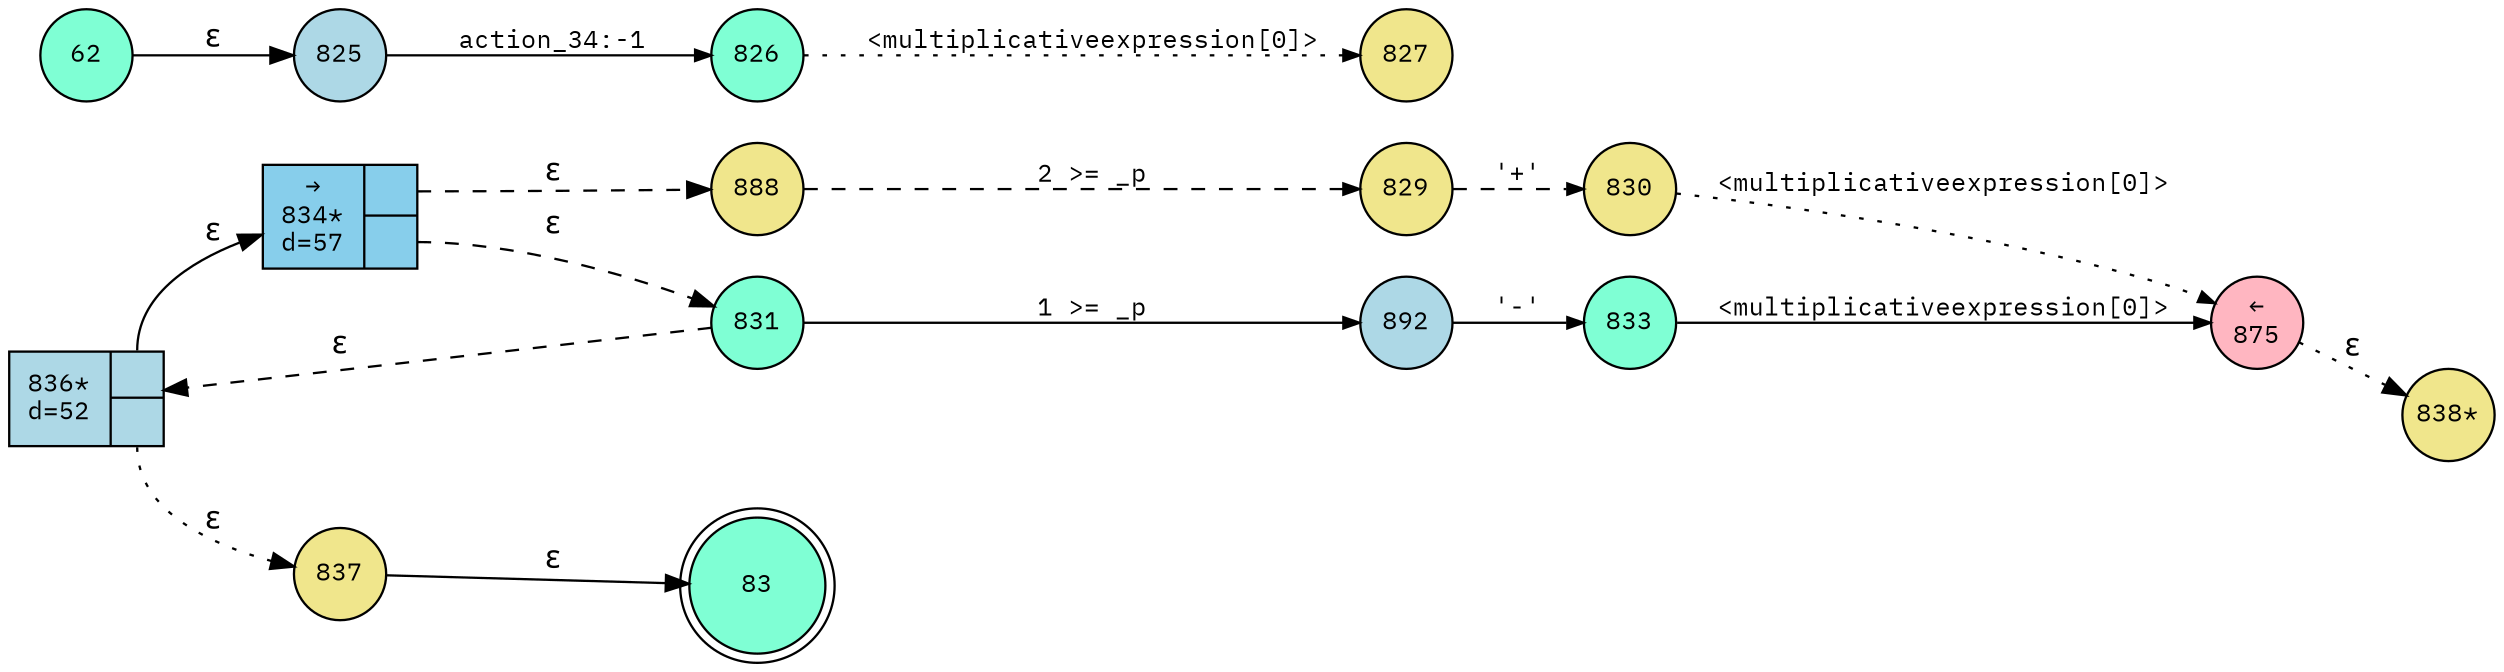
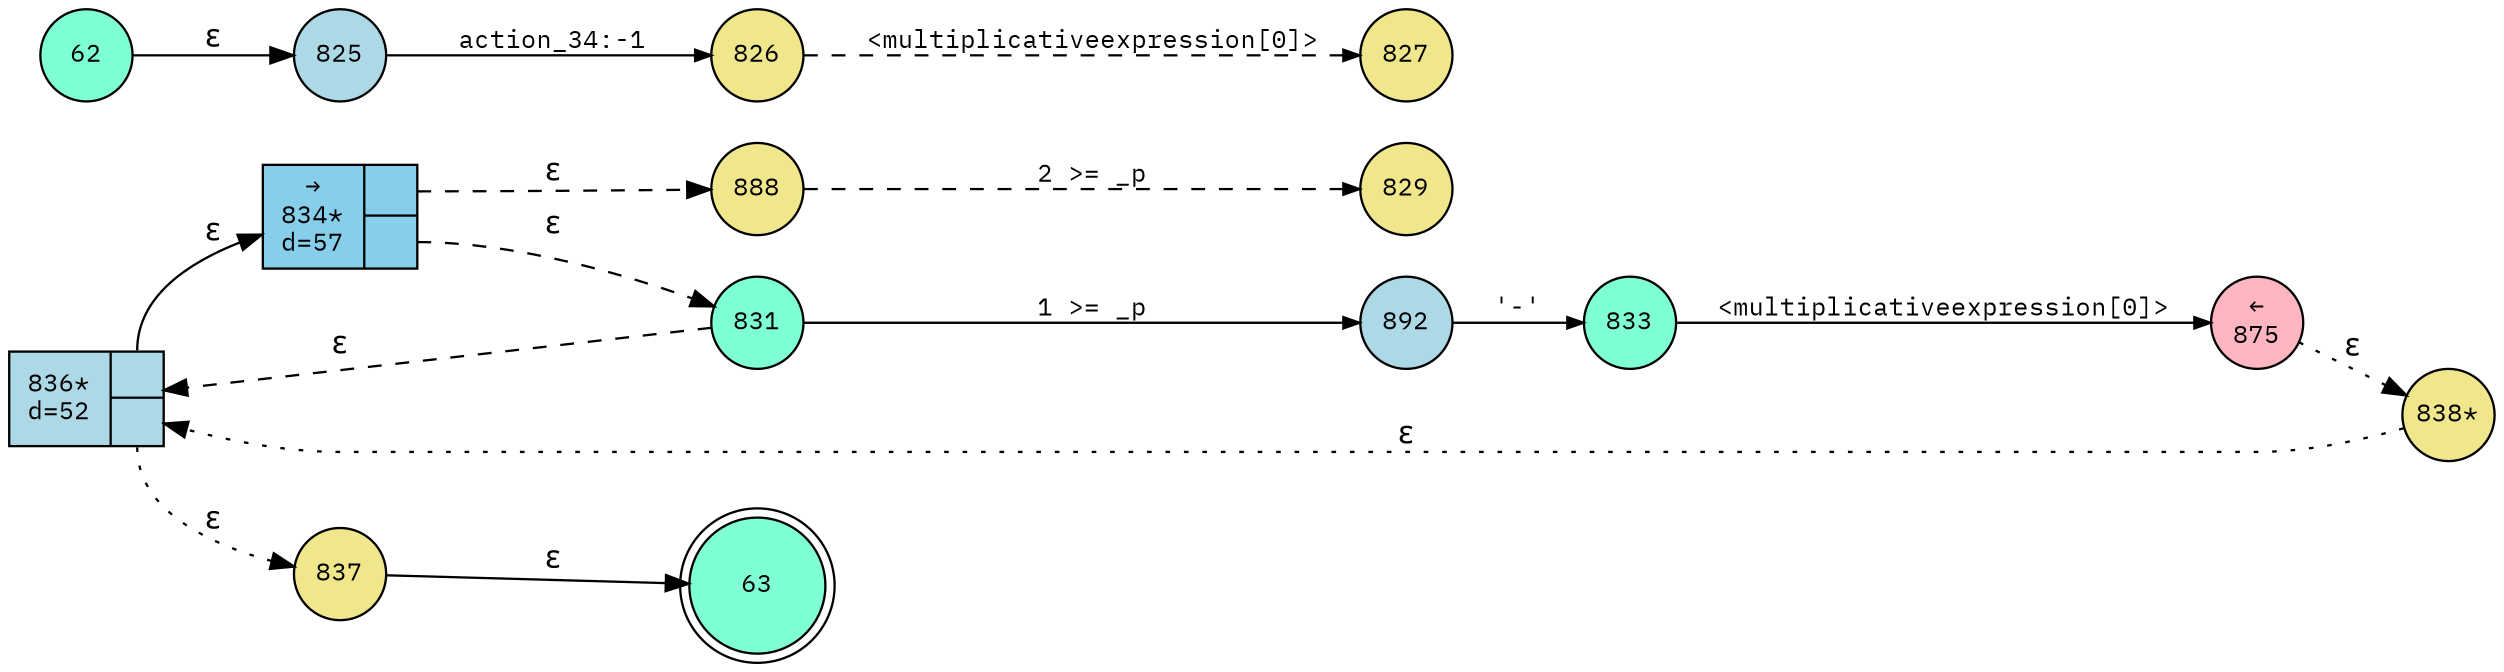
(757, 55) -> (757, 55)
(1074, 55) -> (1074, 55)
(1630, 189) -> none
none -> (1295, 452)
(757, 586) -> (757, 586)
